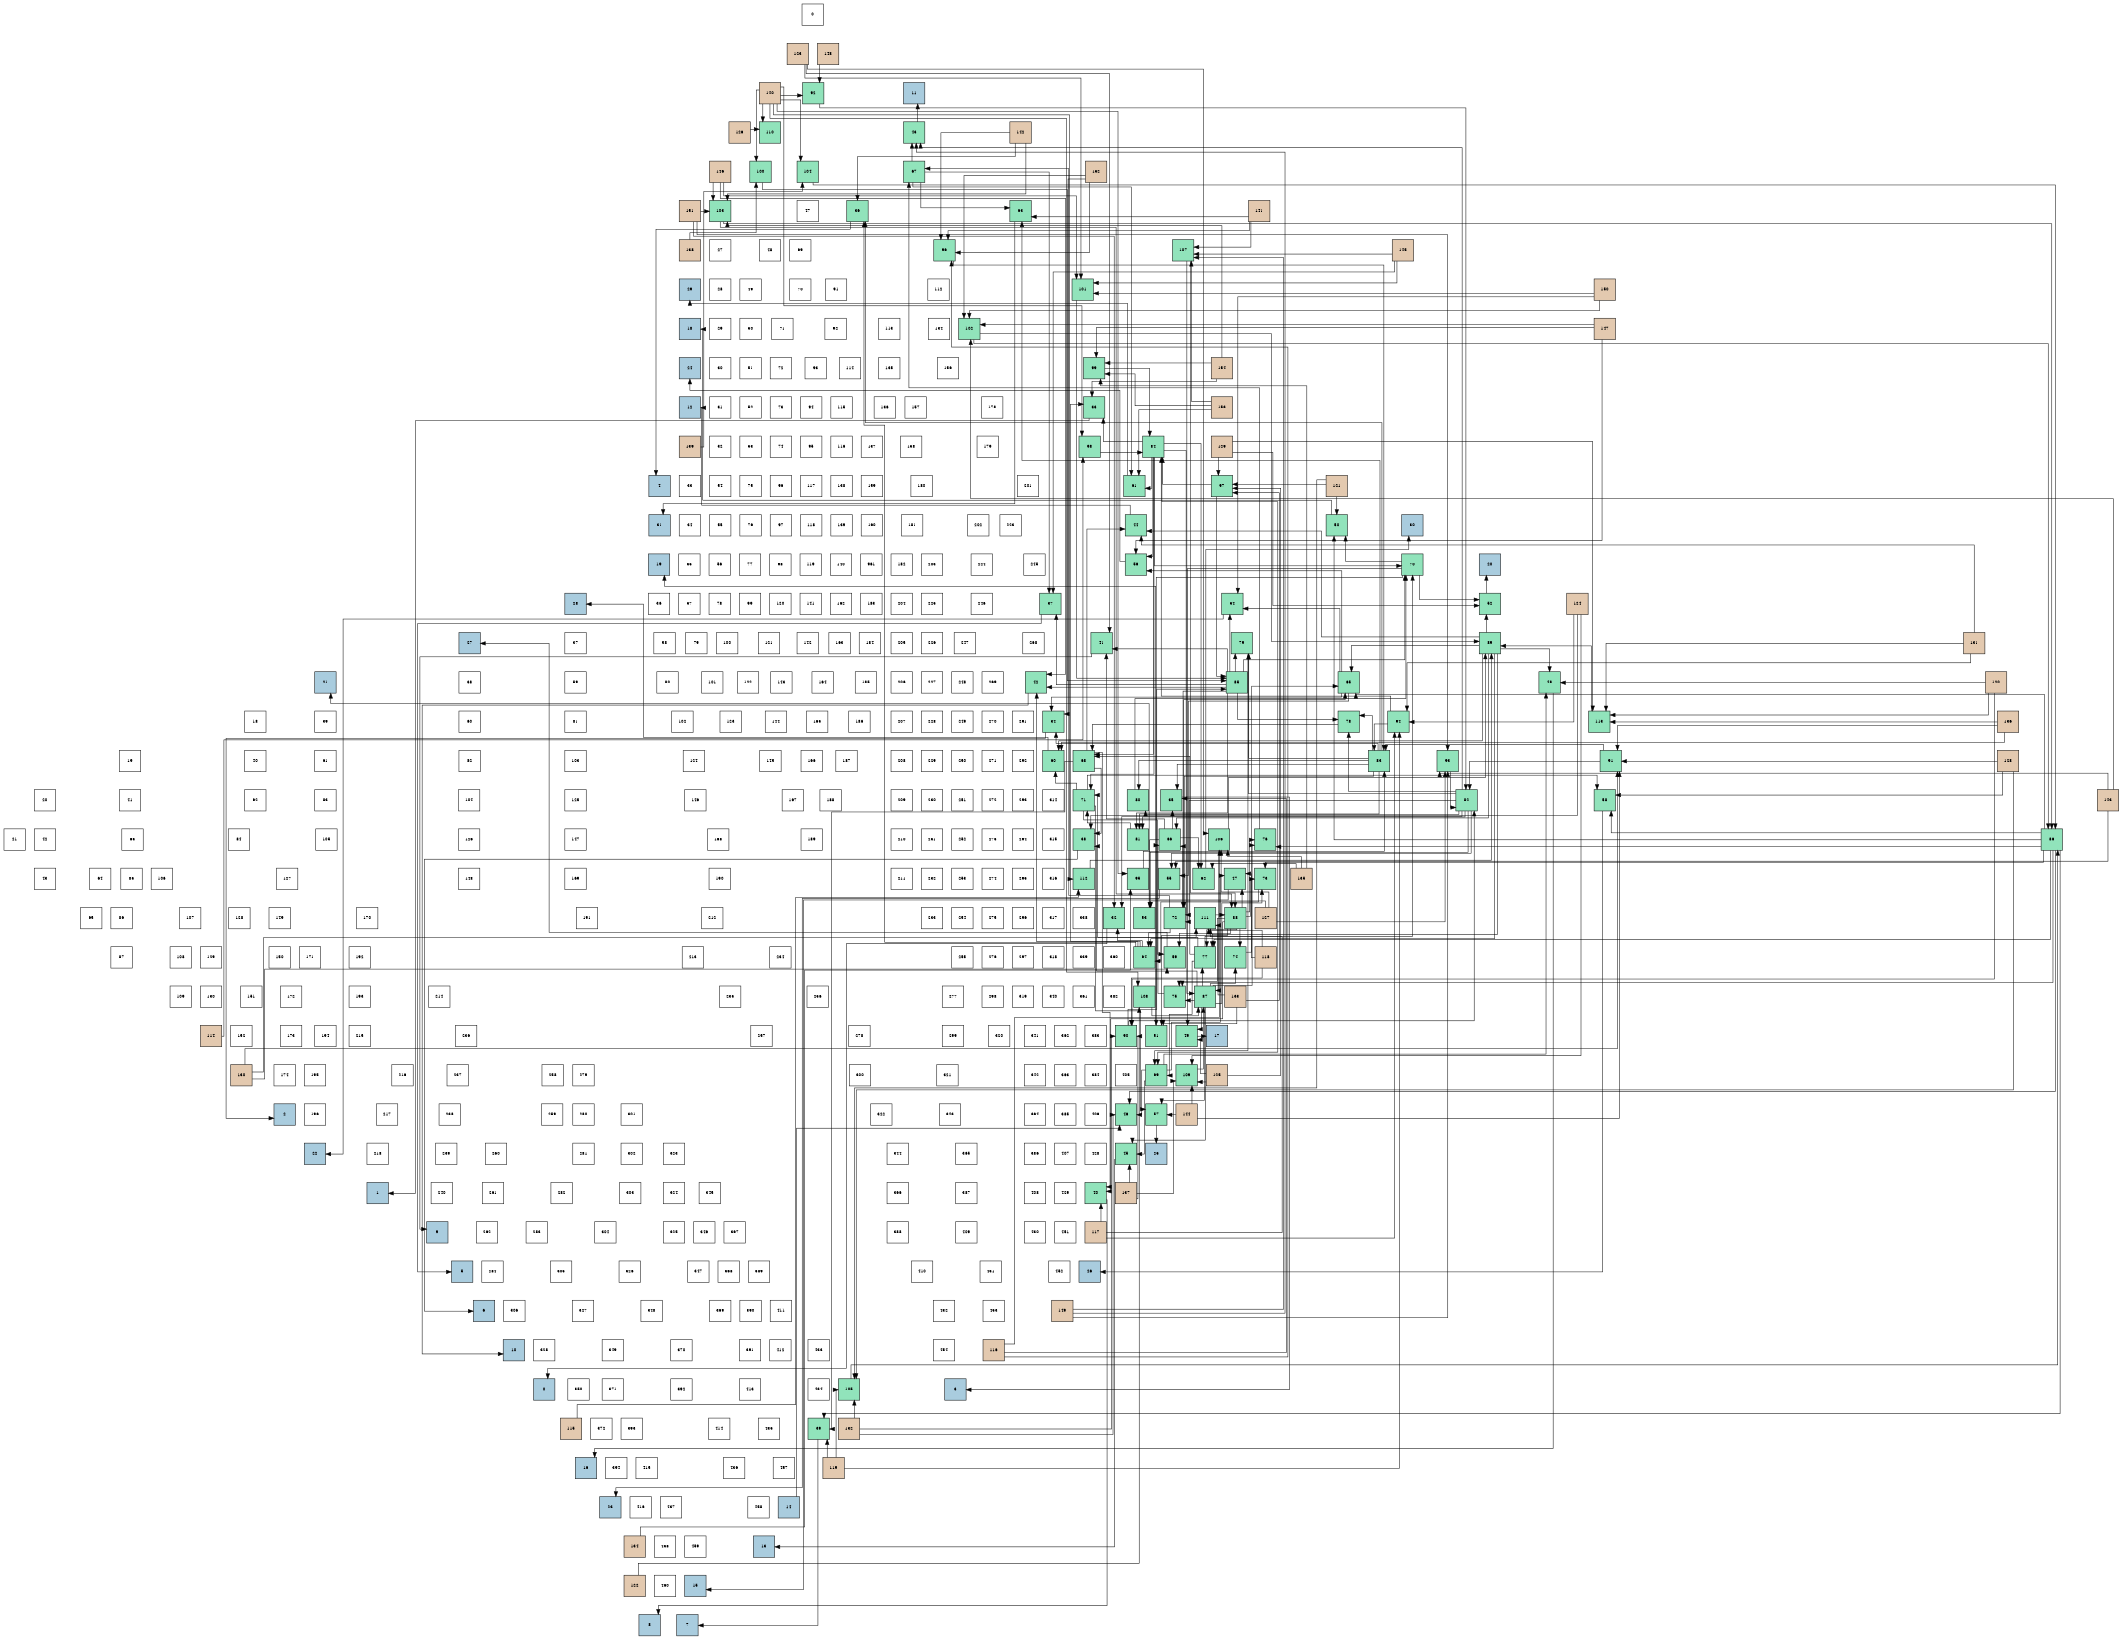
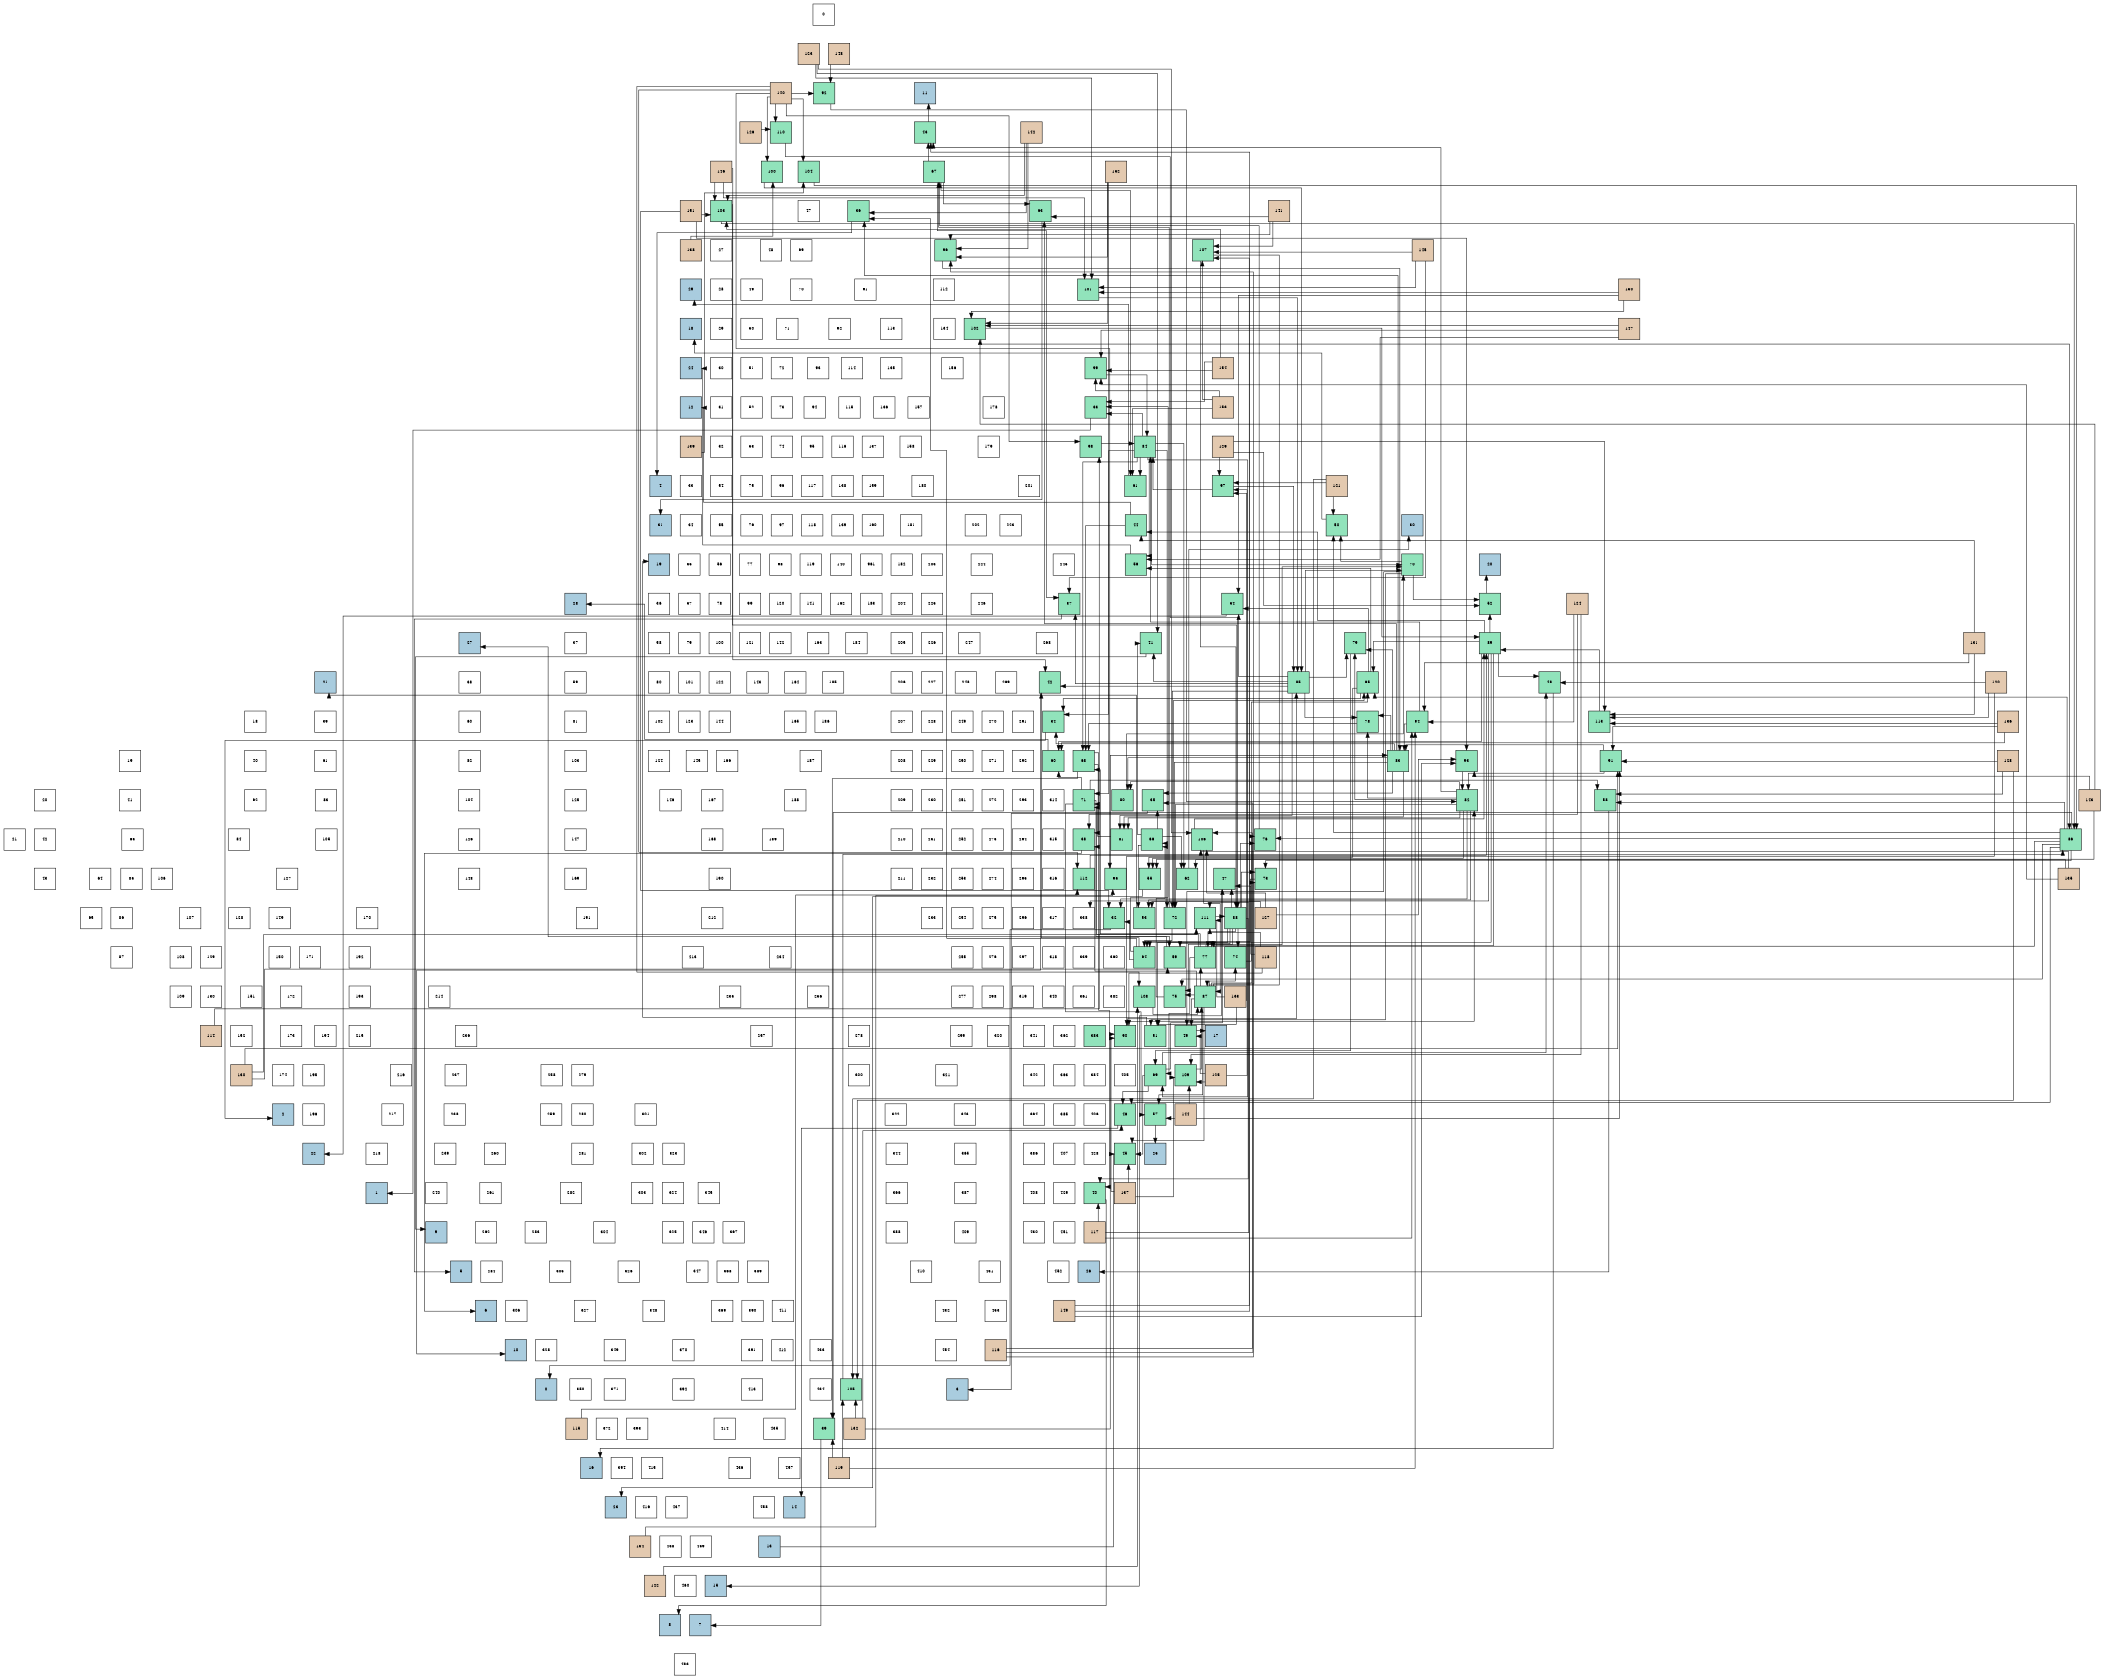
none -> (1166, 157)
(1087, 623) -> (1086, 616)
(1488, 811) -> (1412, 901)
(1096, 1036) -> (1095, 1036)
(809, 1128) -> (801, 1133)
(1115, 1520) -> (1113, 1517)
none -> (685, 1664)
